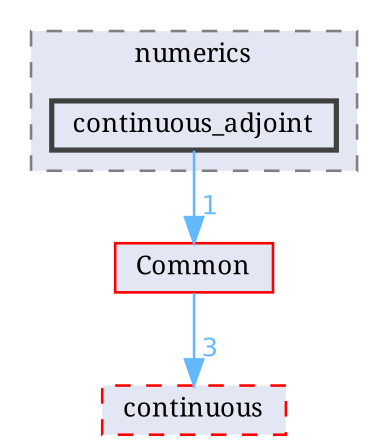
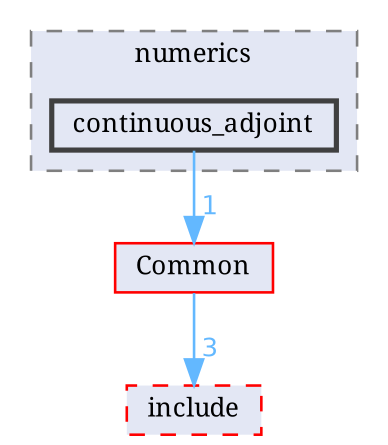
(194, 410) -> (194, 410)
